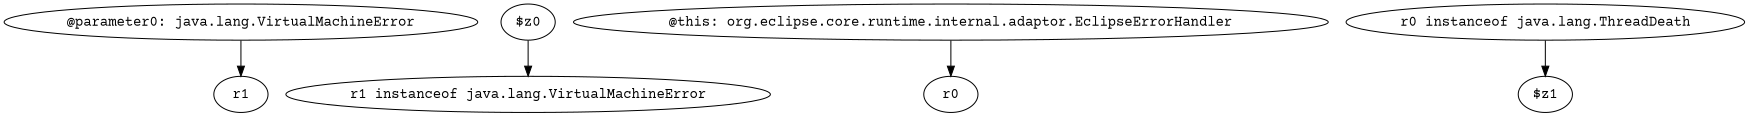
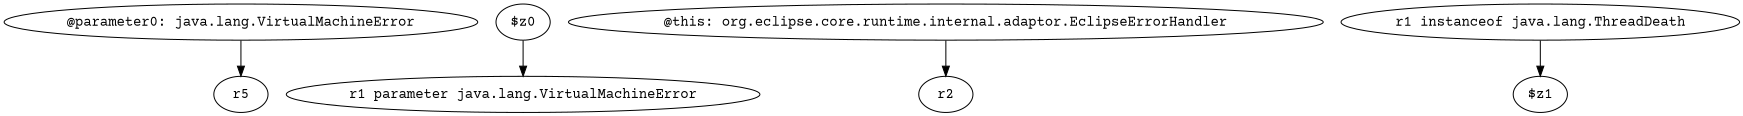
(1545, 22) -> (1540, 22)
(241, 94) -> (241, 94)
(528, 94) -> (523, 94)
(951, 94) -> (946, 94)
